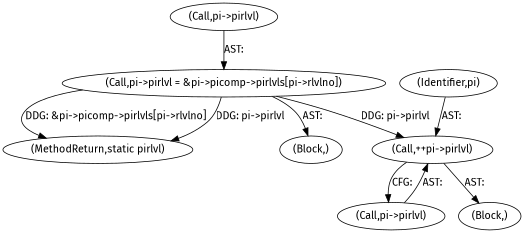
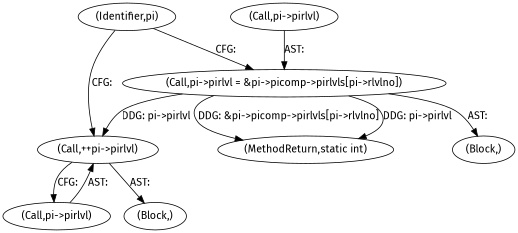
none -> (200, 48)
(453, 116) -> (104, 83)
(98, 150) -> (306, 150)
